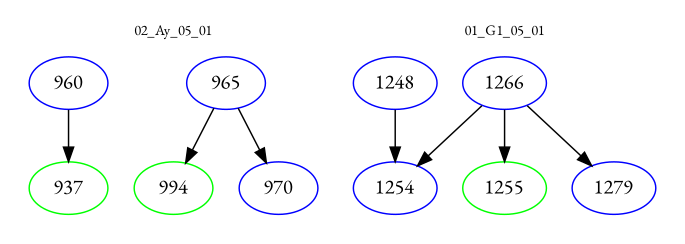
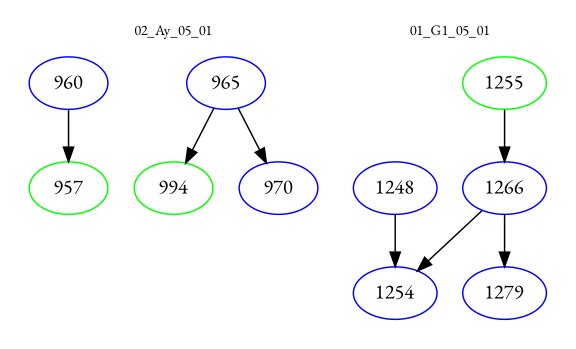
(505, 128) -> (505, 128)
(69, 188) -> (69, 188)
